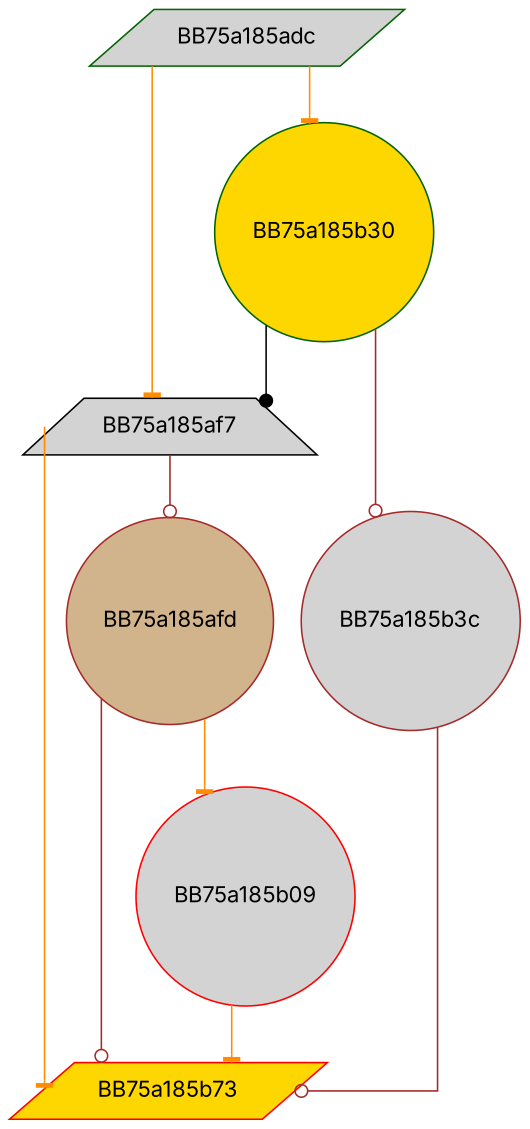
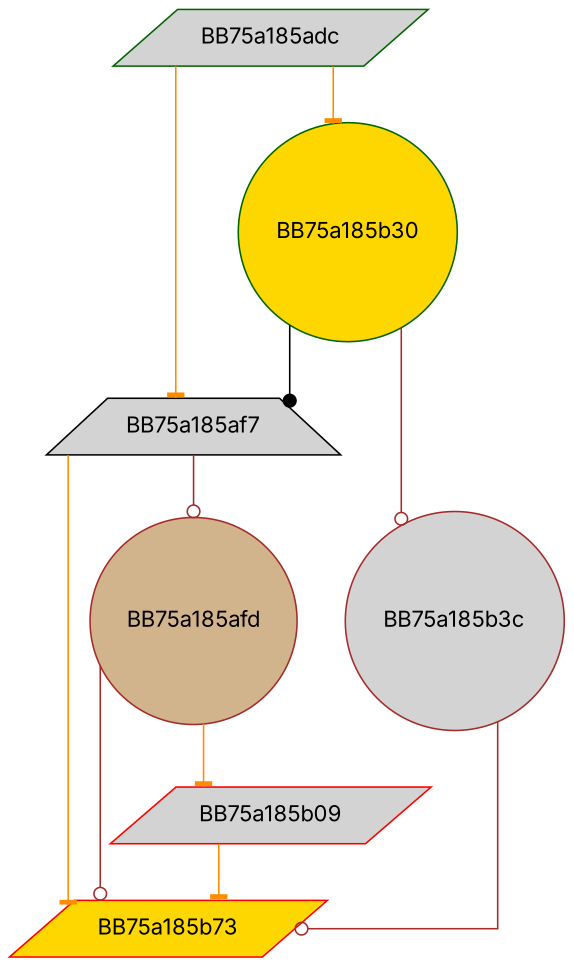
(245, 897) -> (271, 815)
